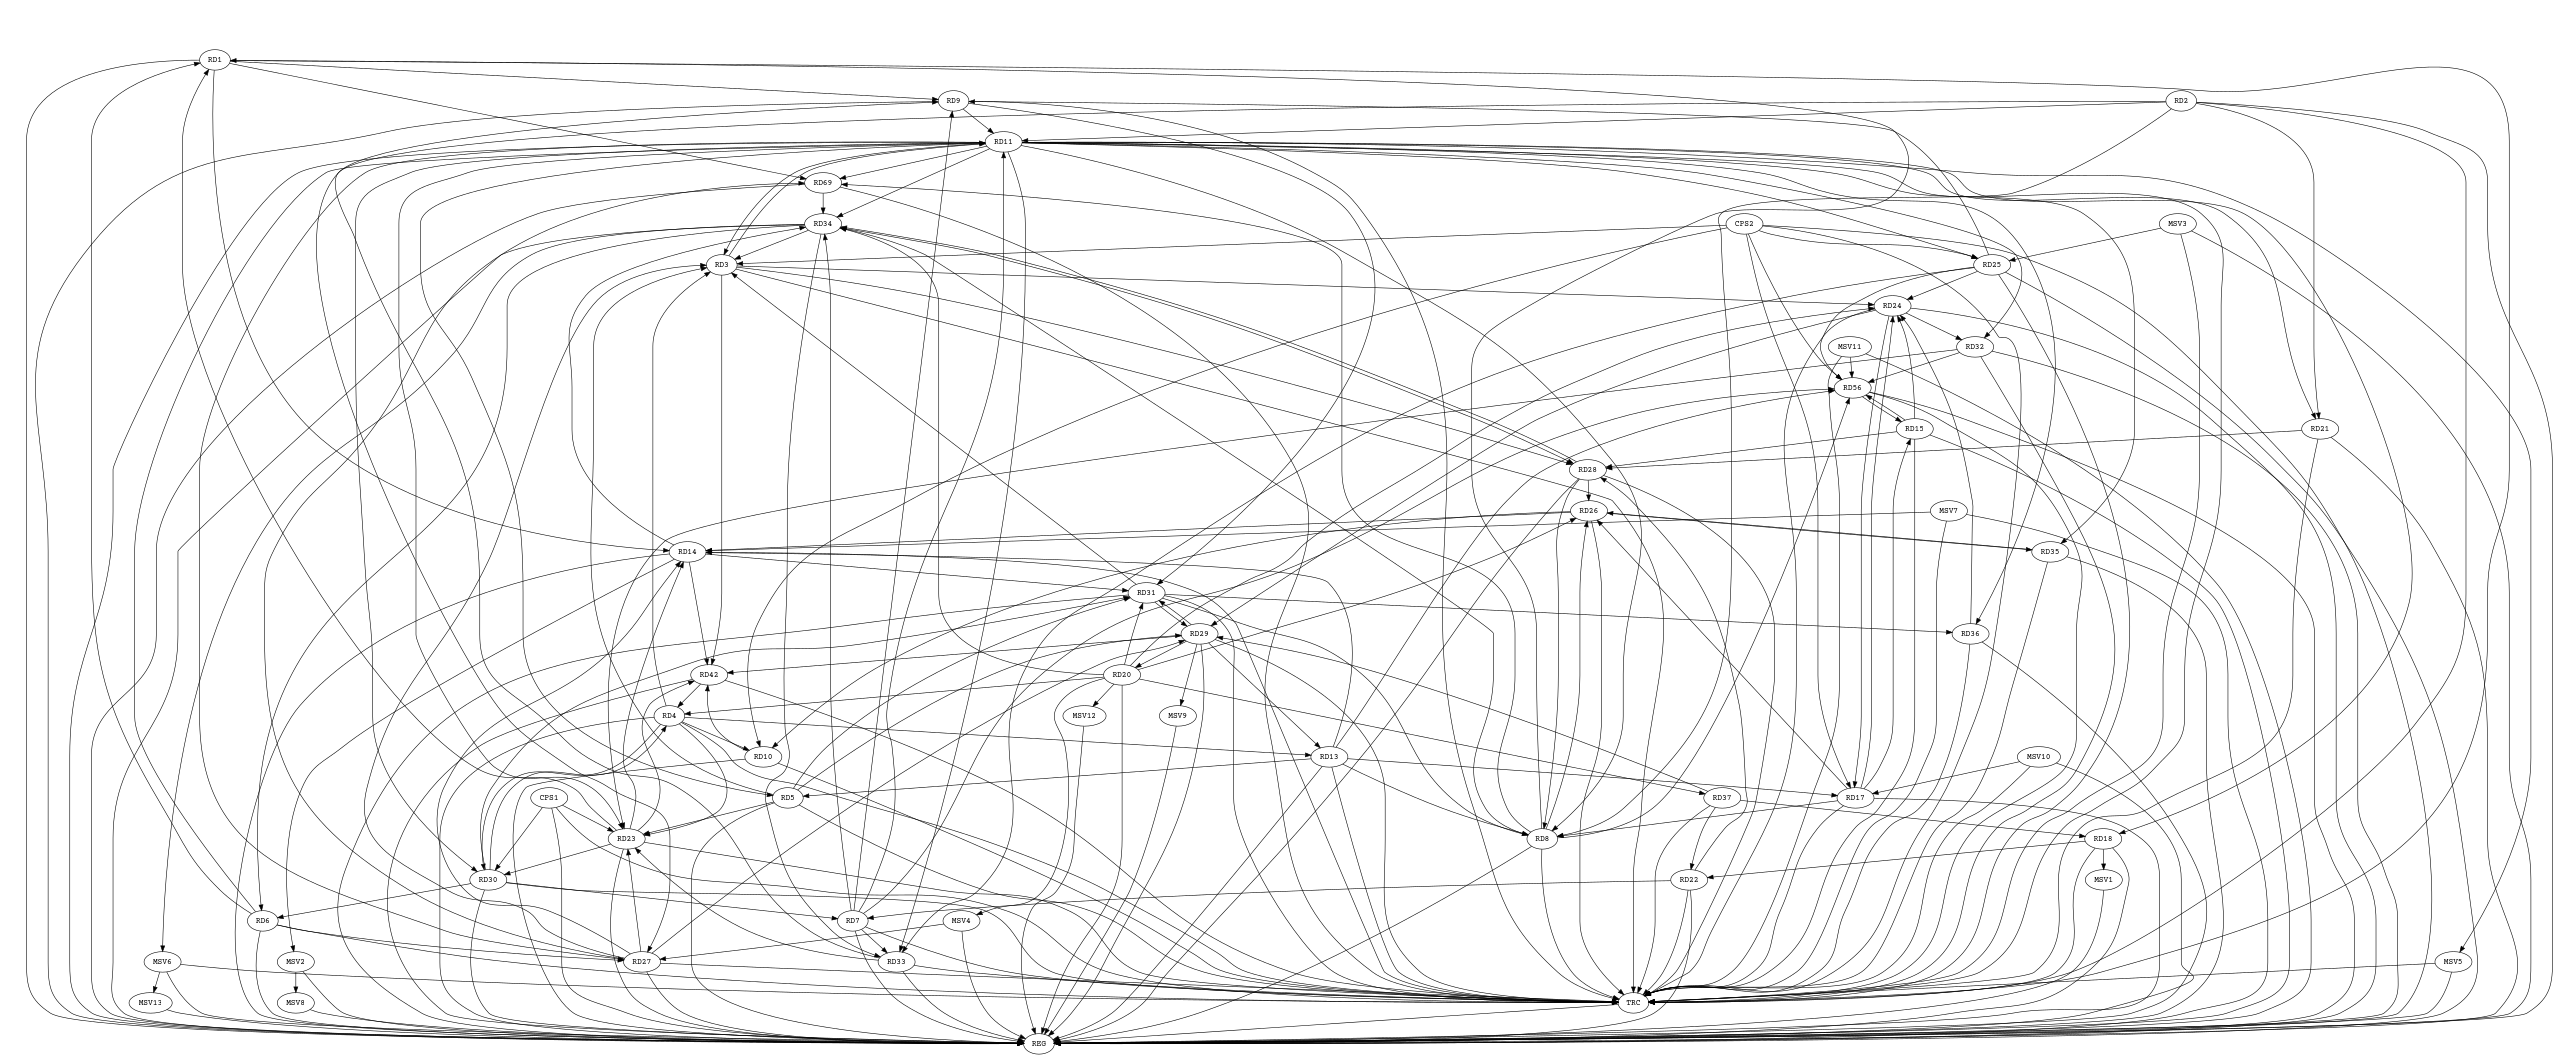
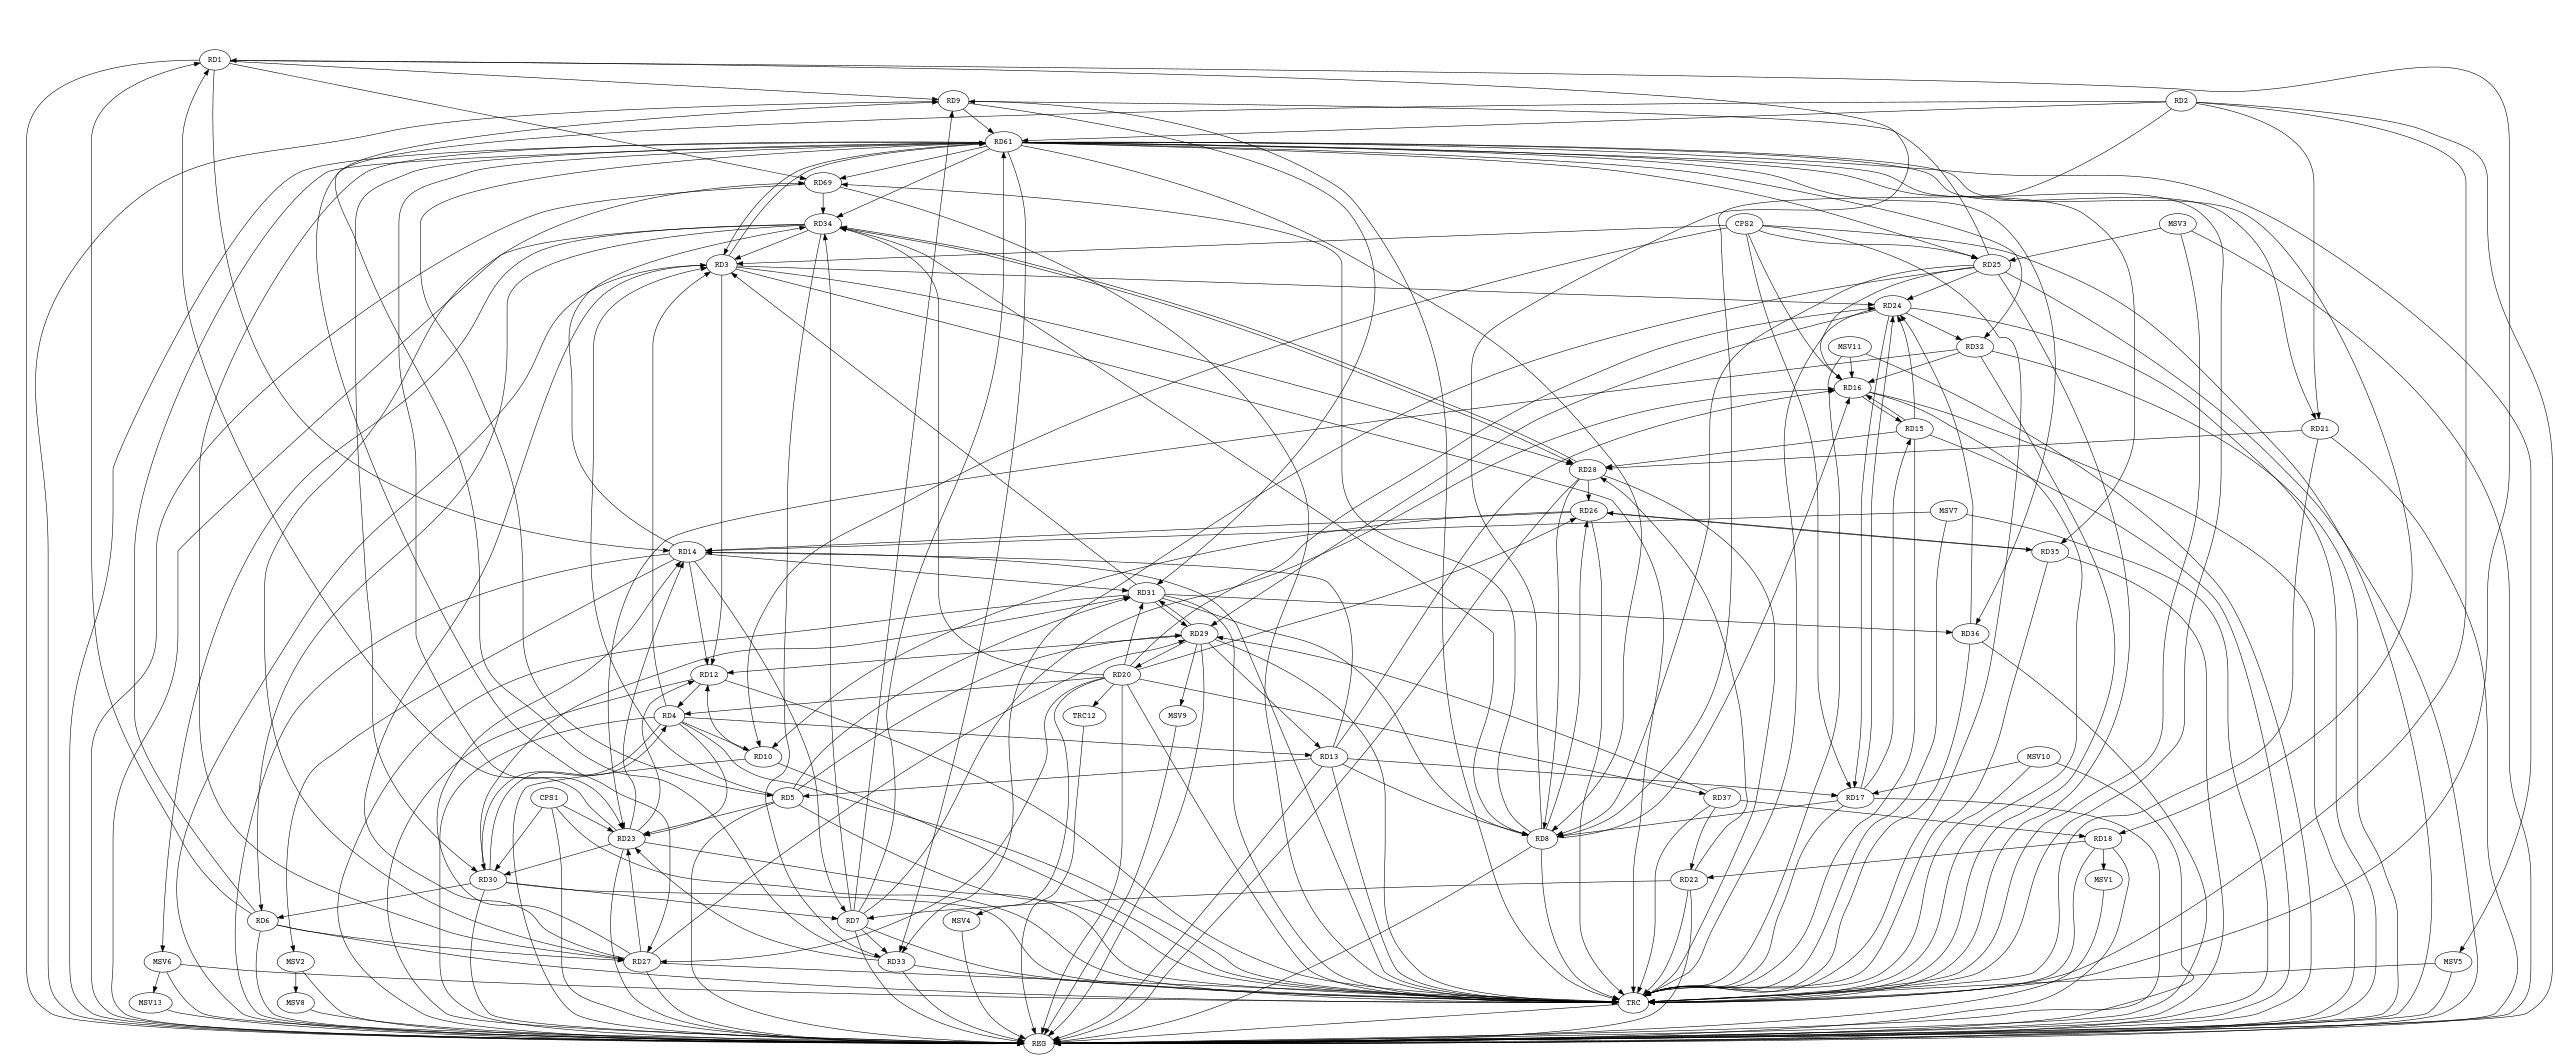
(1004, 142) -> (1004, 142)
(1853, 388) -> (1853, 388)
none -> (1710, 485)
(1718, 650) -> none
(709, 675) -> (709, 675)
none -> (792, 715)
(1085, 716) -> (1085, 716)
none -> (181, 919)
(805, 942) -> (969, 880)
none -> (1298, 958)
